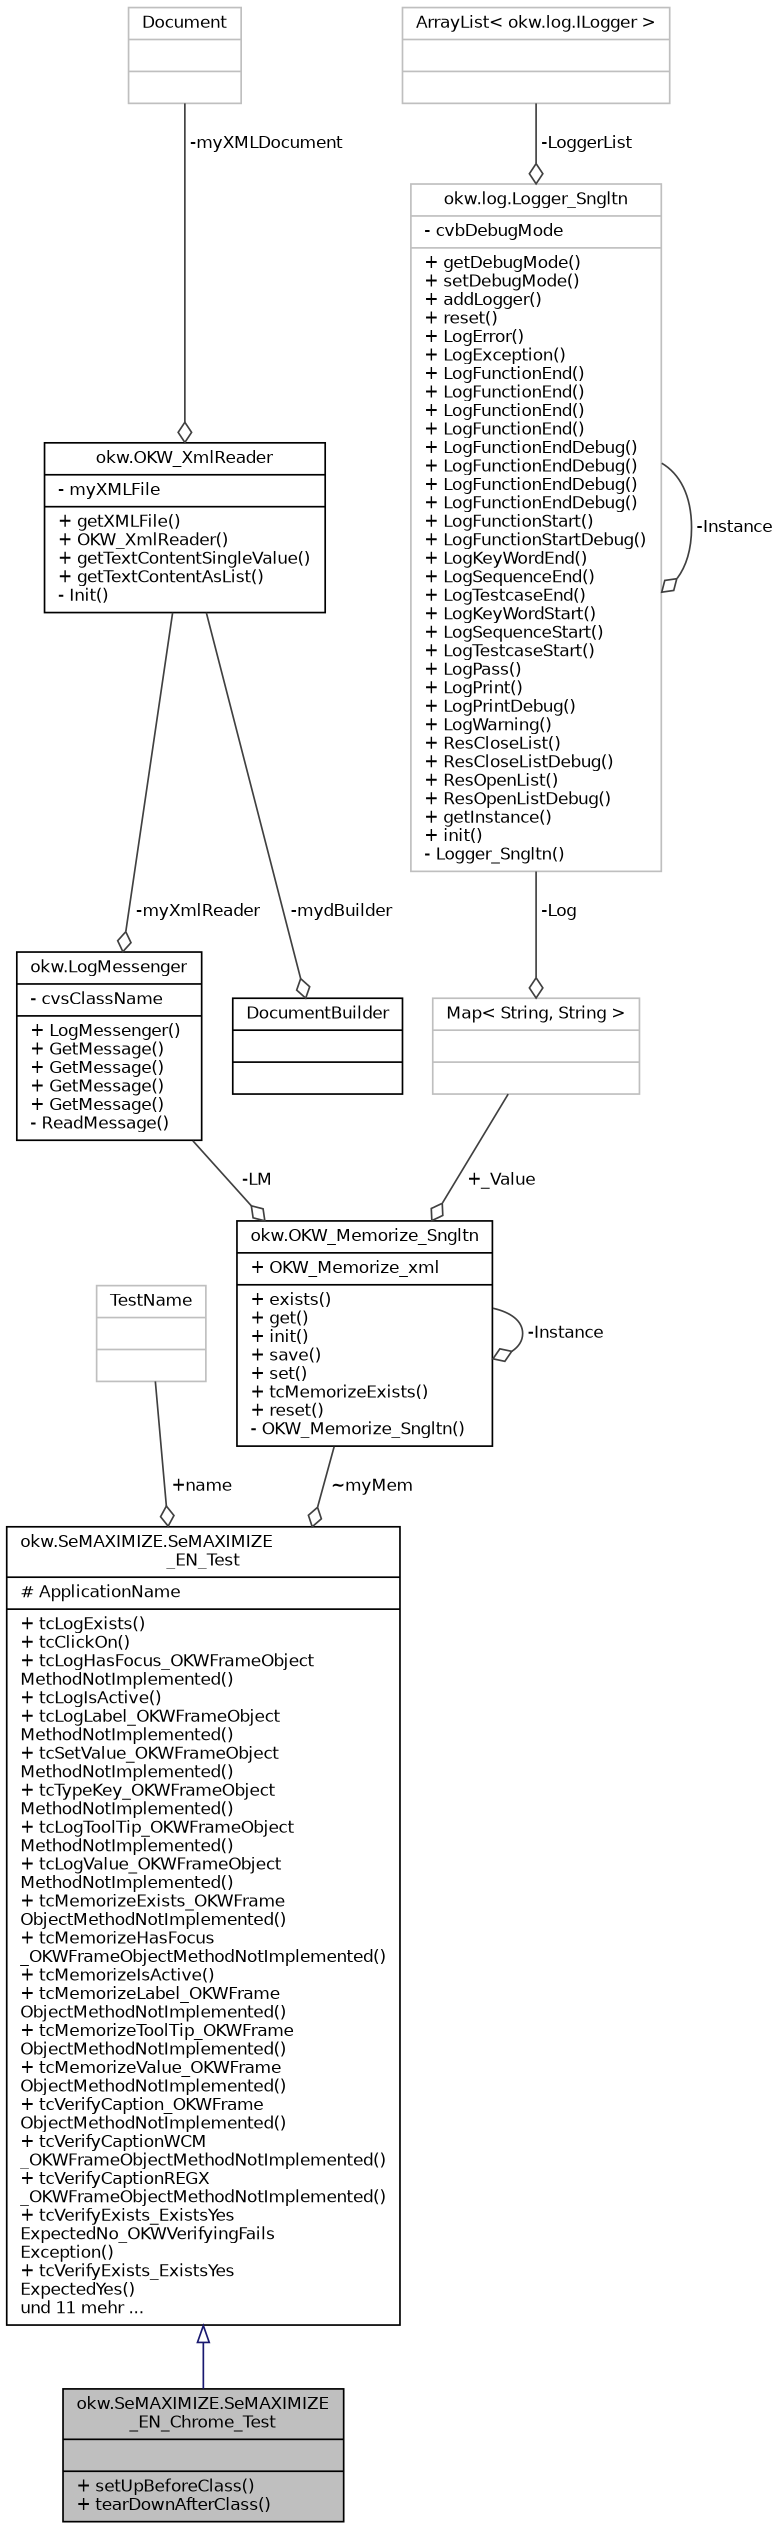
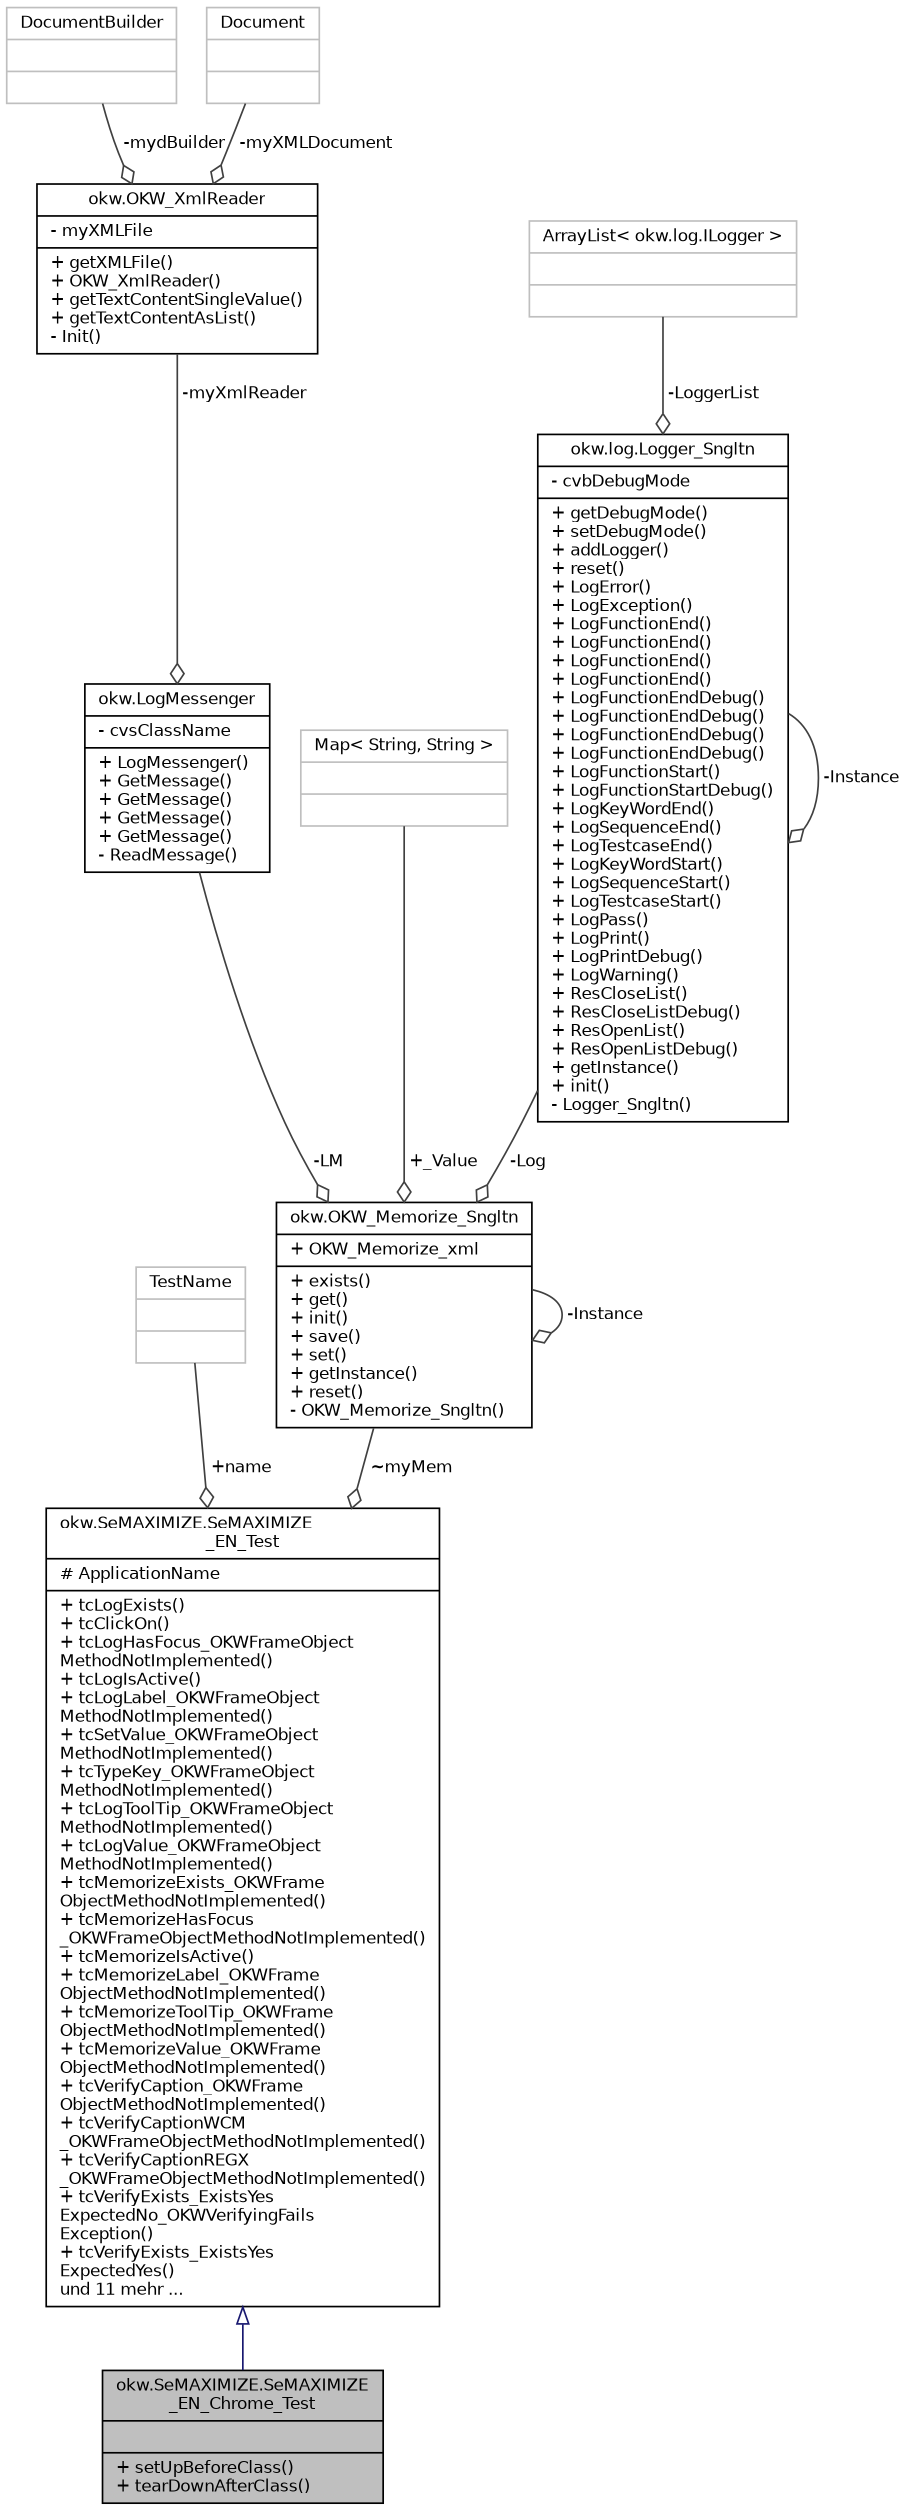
(536, 528) -> (663, 778)
(253, 796) -> (112, 135)
(536, 925) -> (514, 1138)
(318, 1046) -> (92, 55)
(339, 1392) -> (354, 1374)
